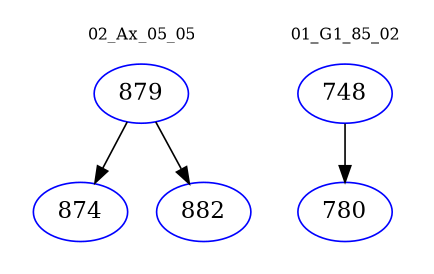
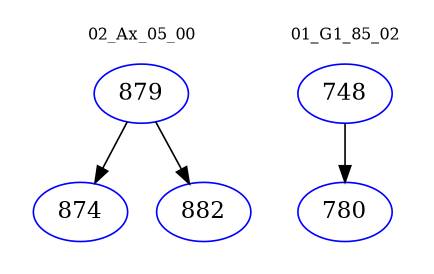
(142, 35) -> (142, 35)
